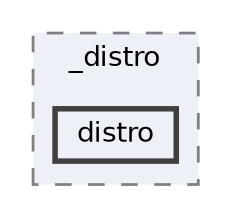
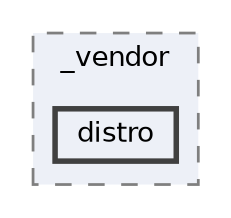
(116, 59) -> (116, 59)
